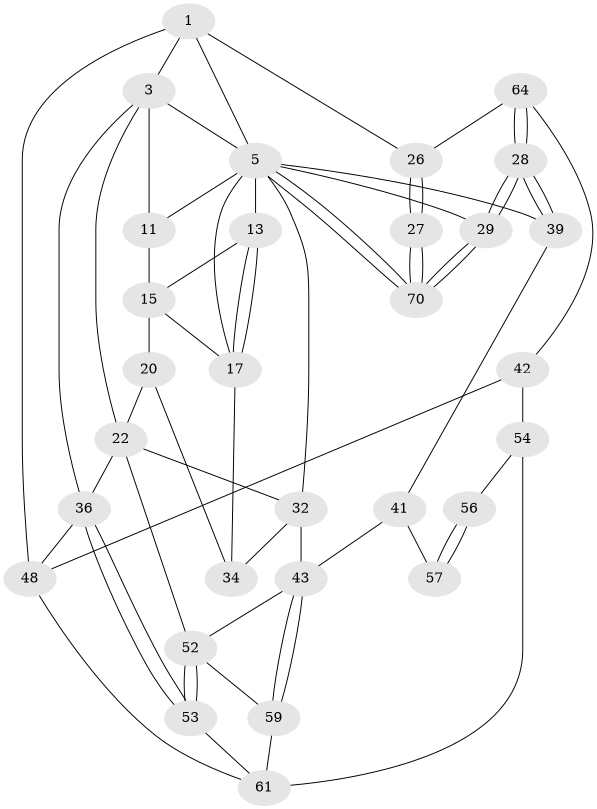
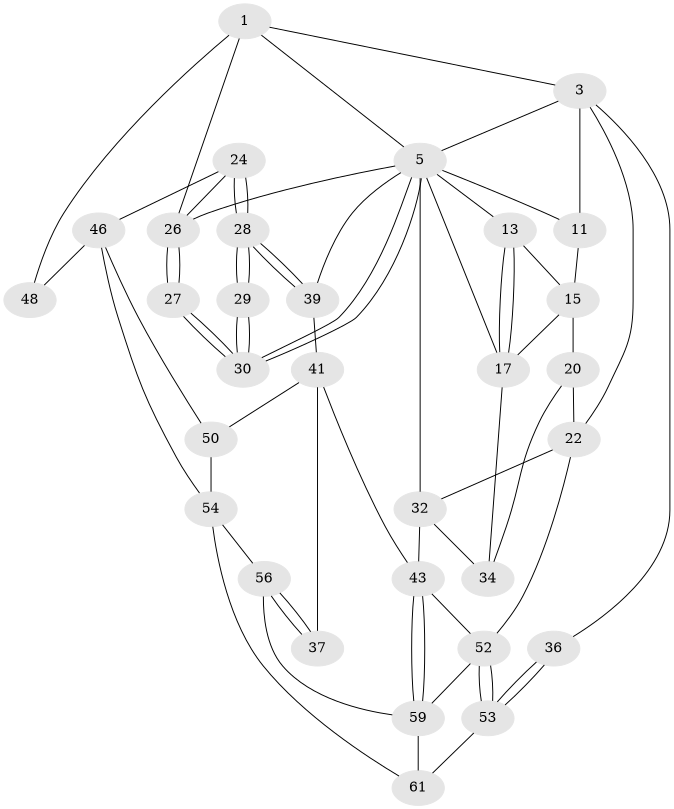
(521, 91) -> (239, 161)
(374, 189) -> (293, 188)
(416, 300) -> (243, 370)
(523, 370) -> (99, 230)
none -> (211, 439)
(103, 474) -> none
(57, 544) -> none
(435, 579) -> (318, 649)
none -> (301, 682)
(124, 706) -> none
